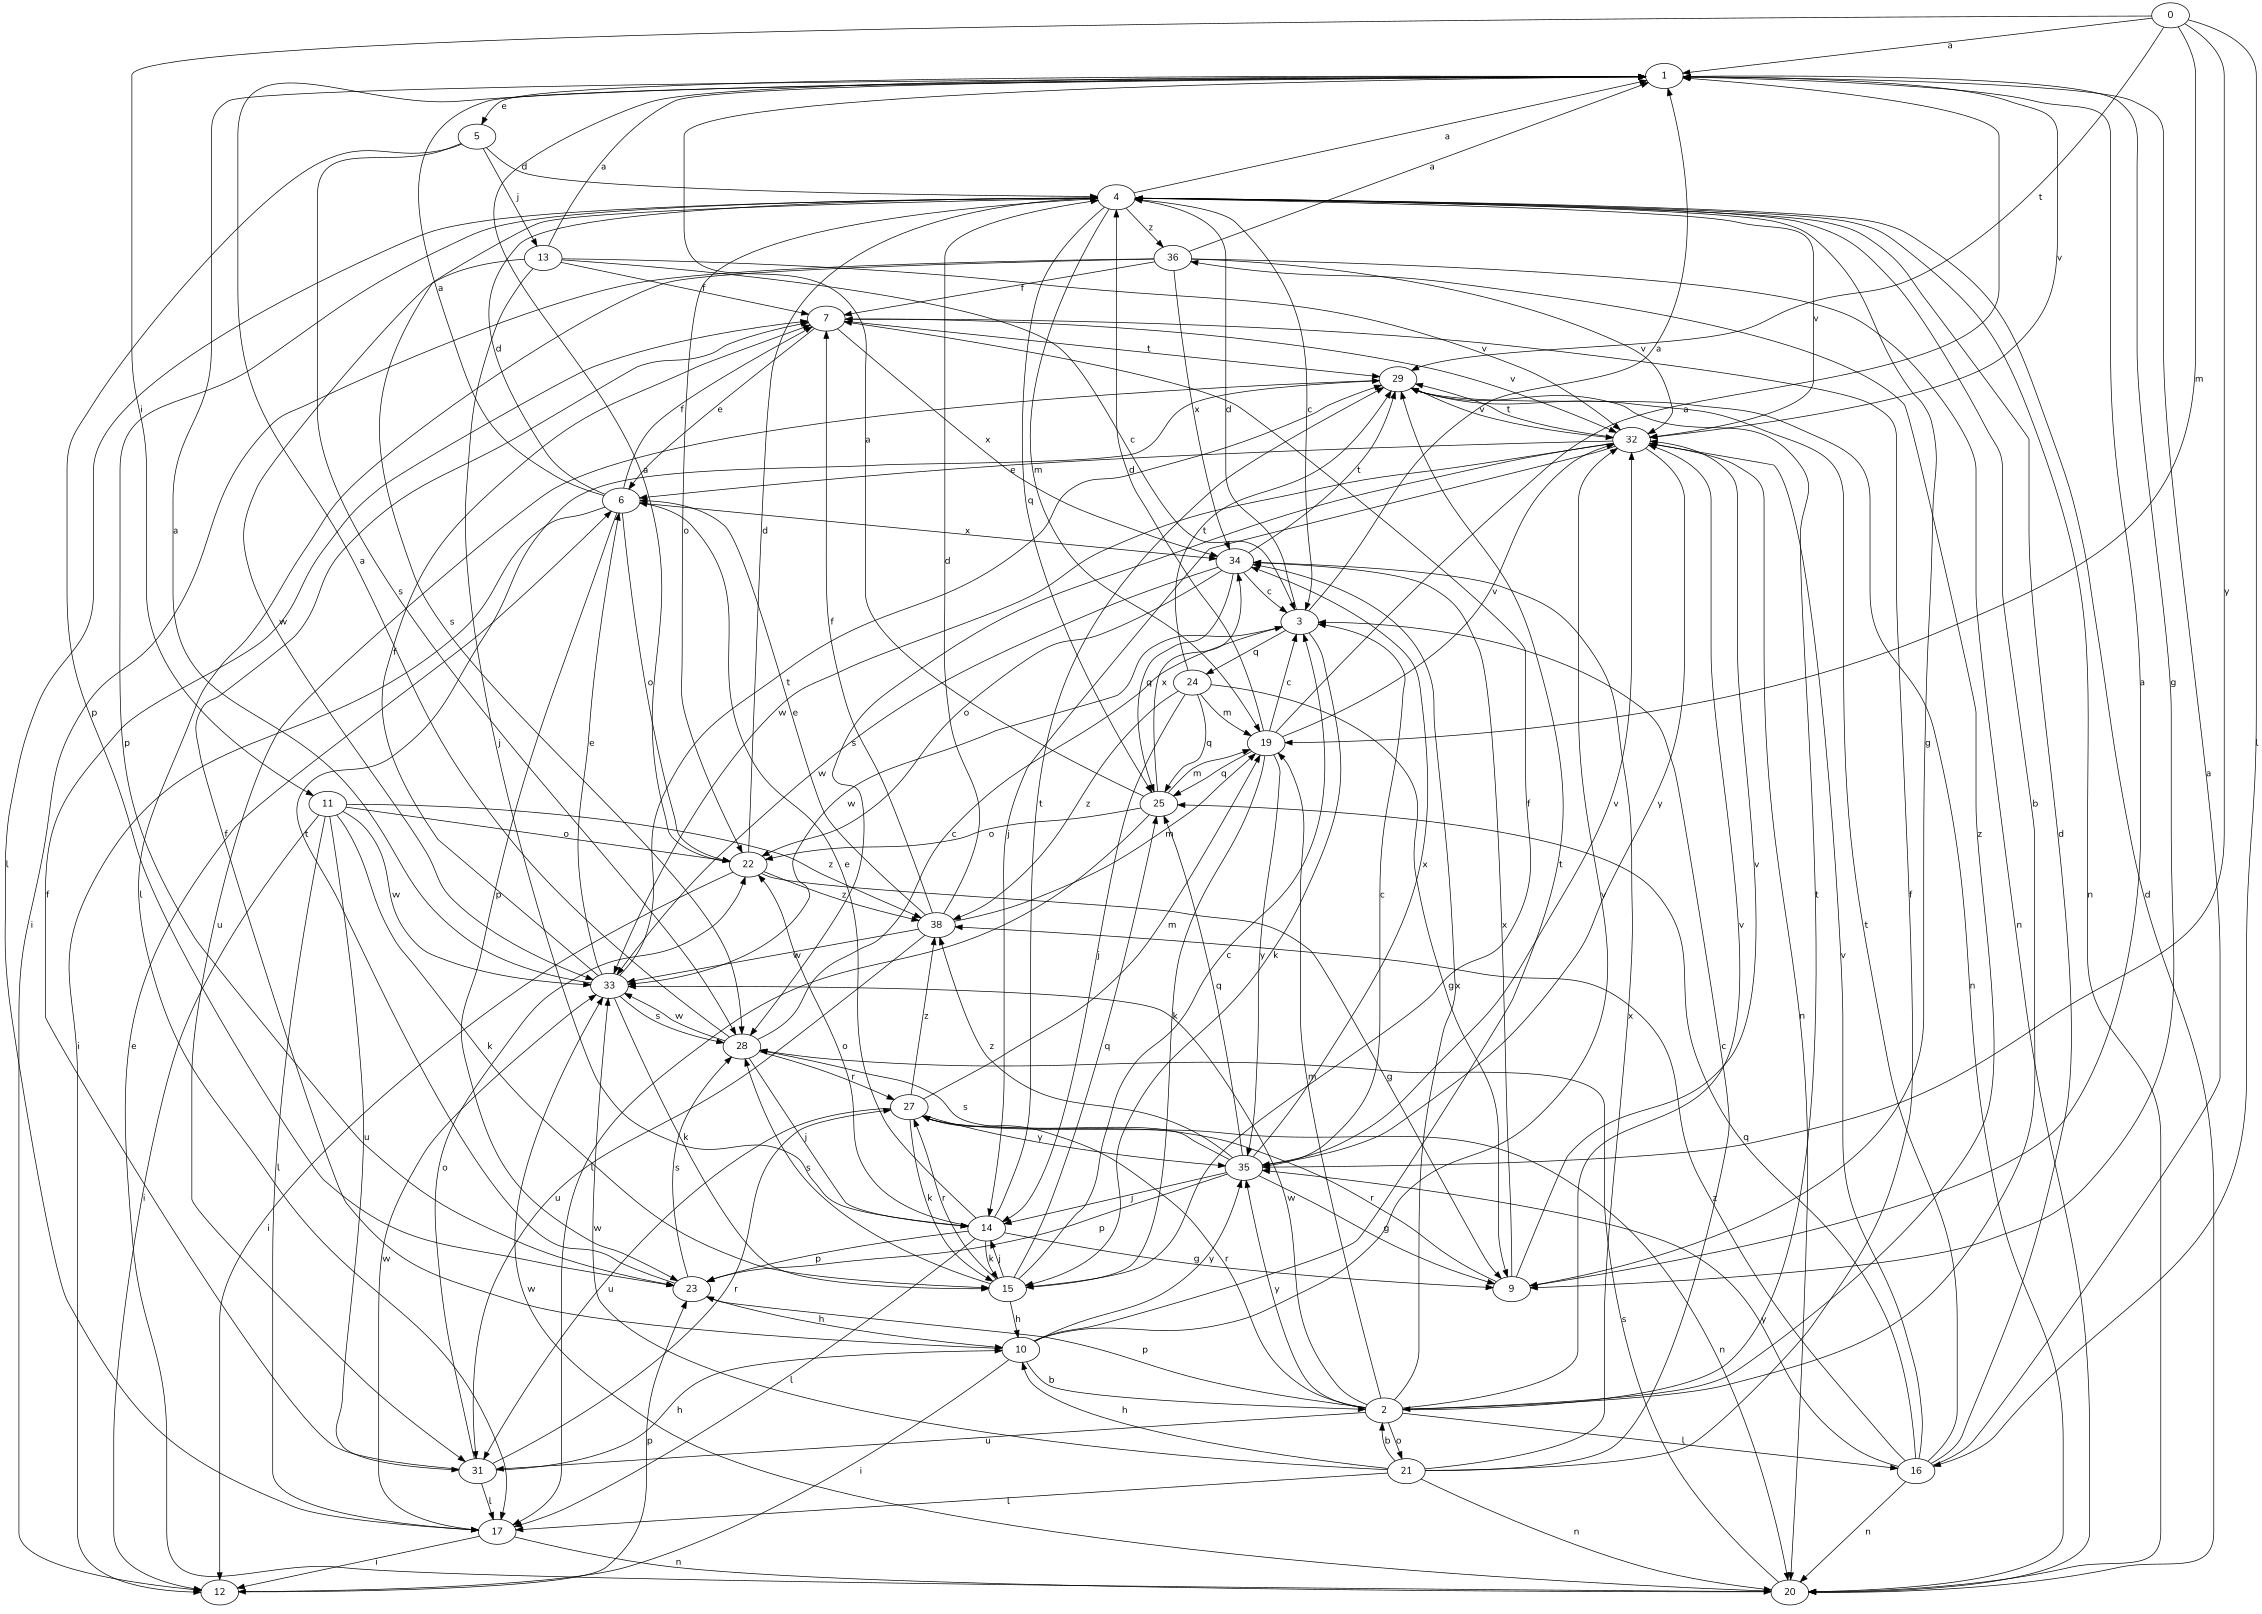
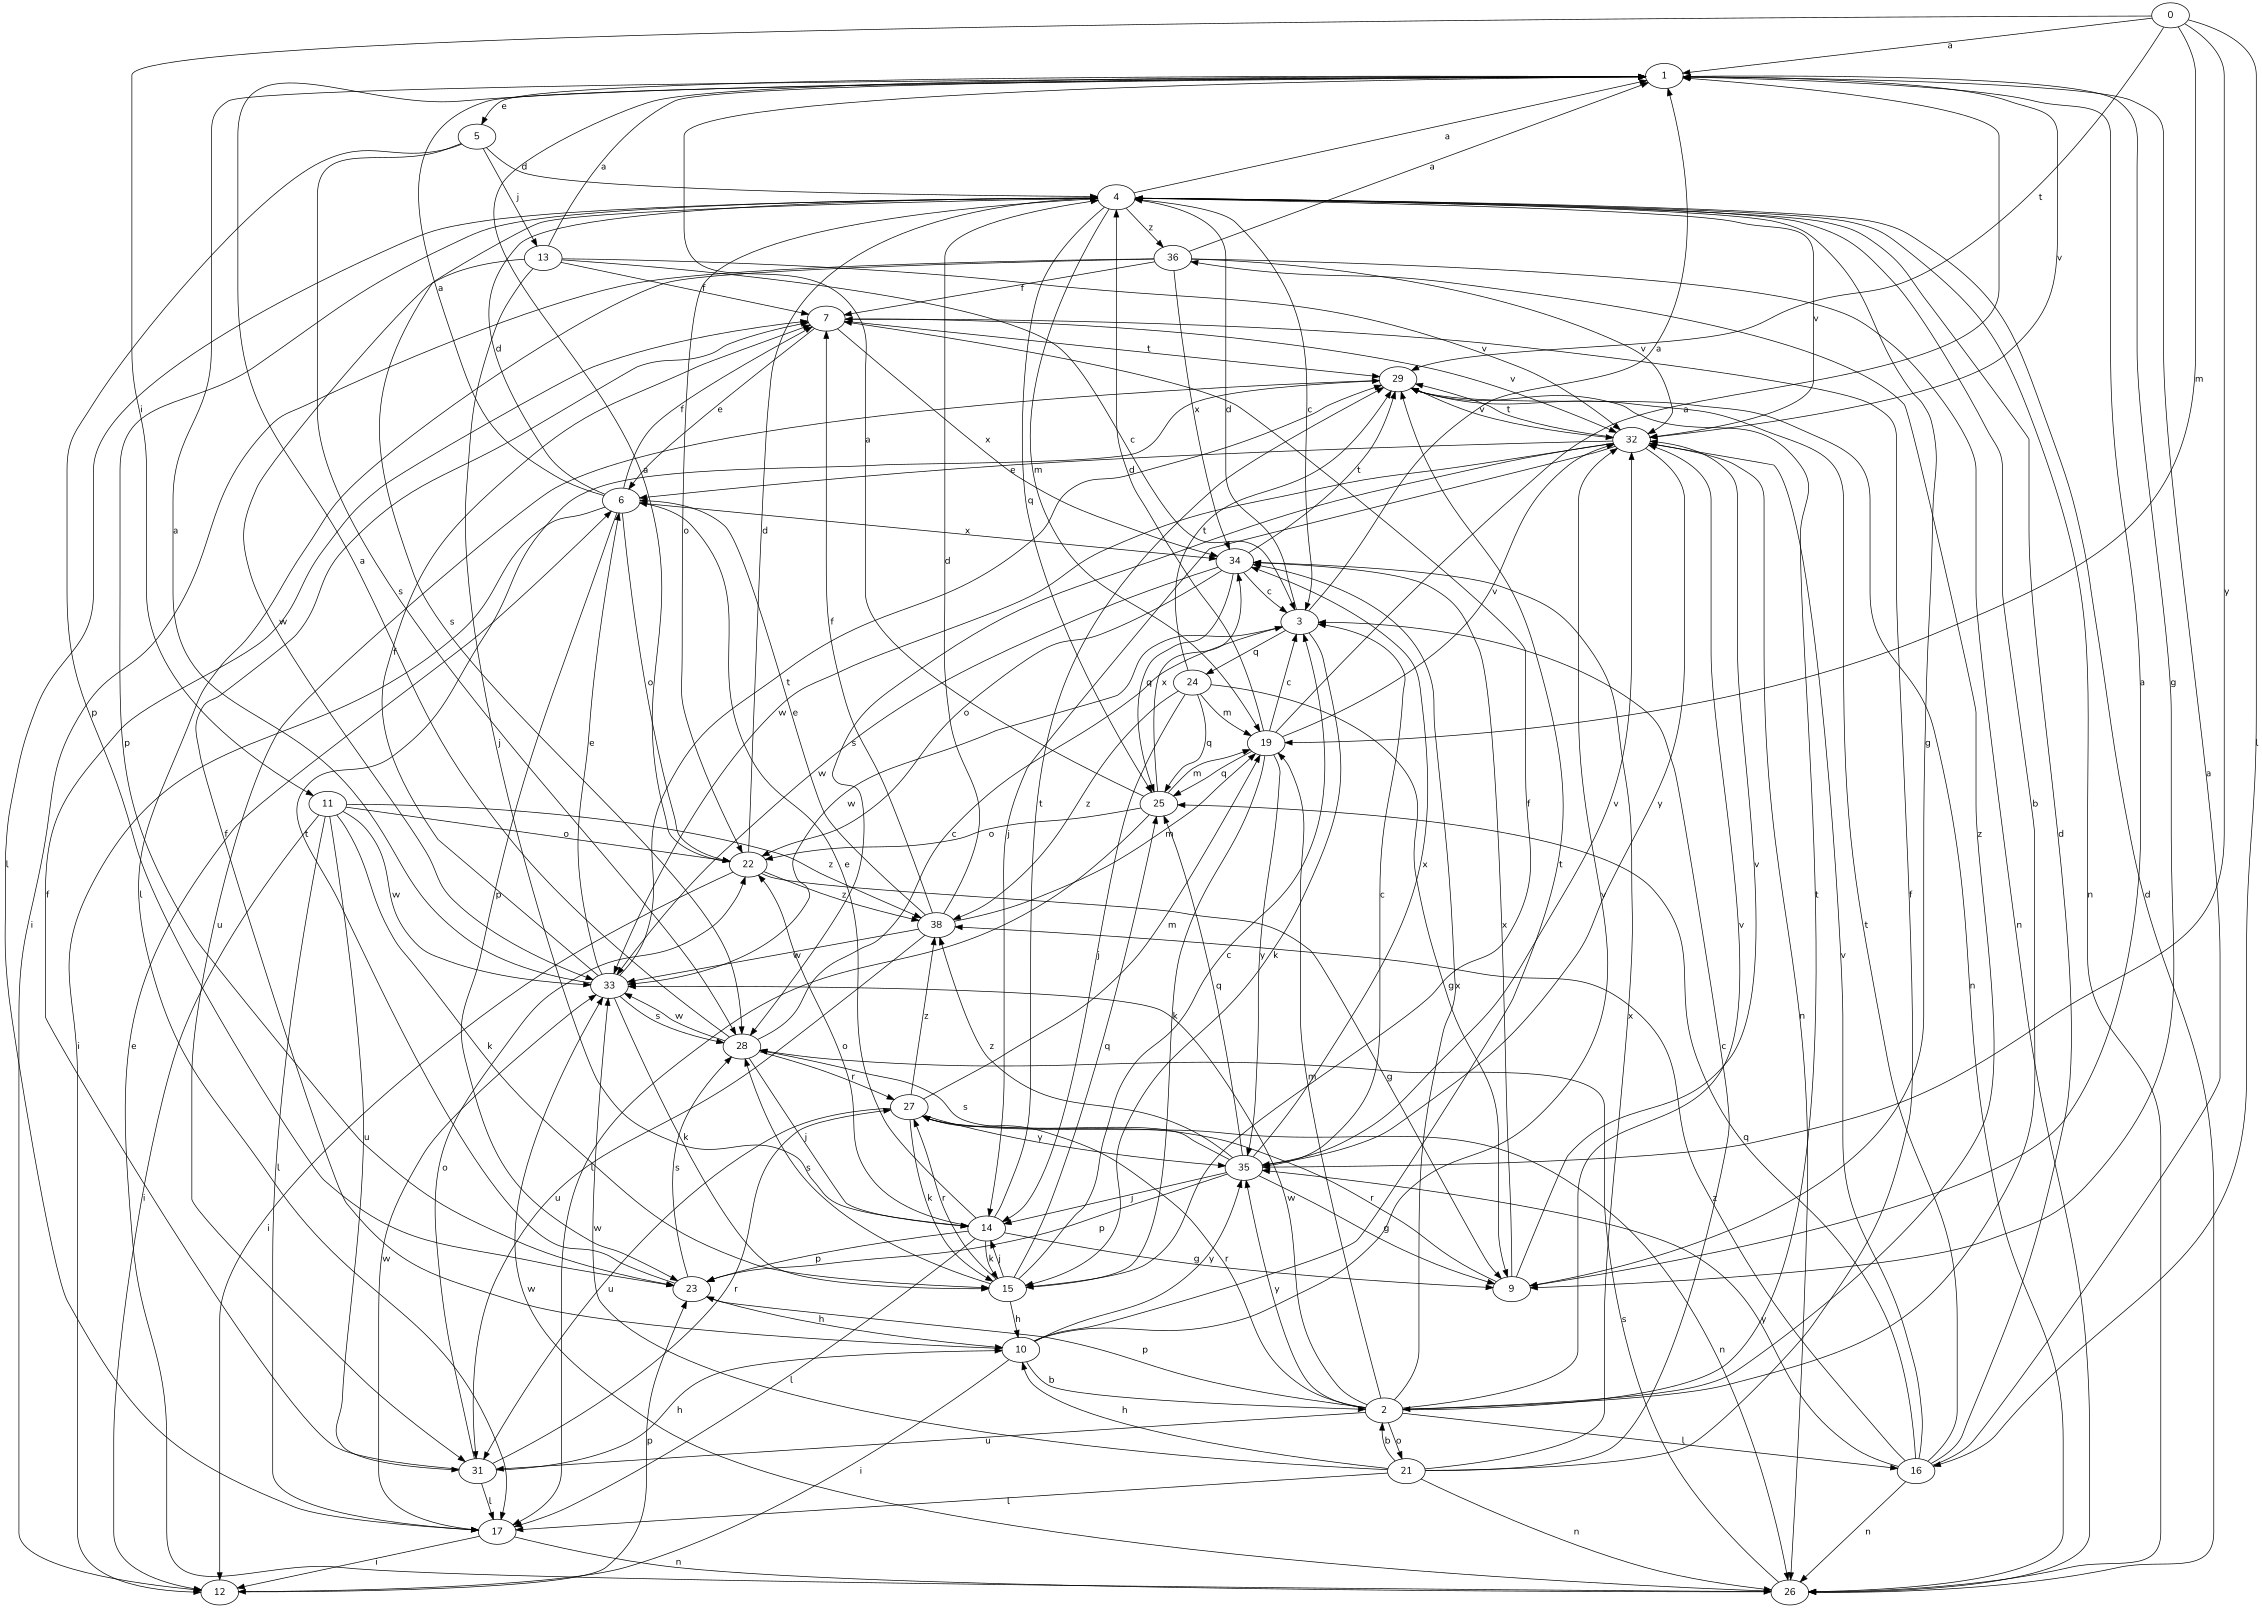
(1790, 1592) -> (1790, 1592)
